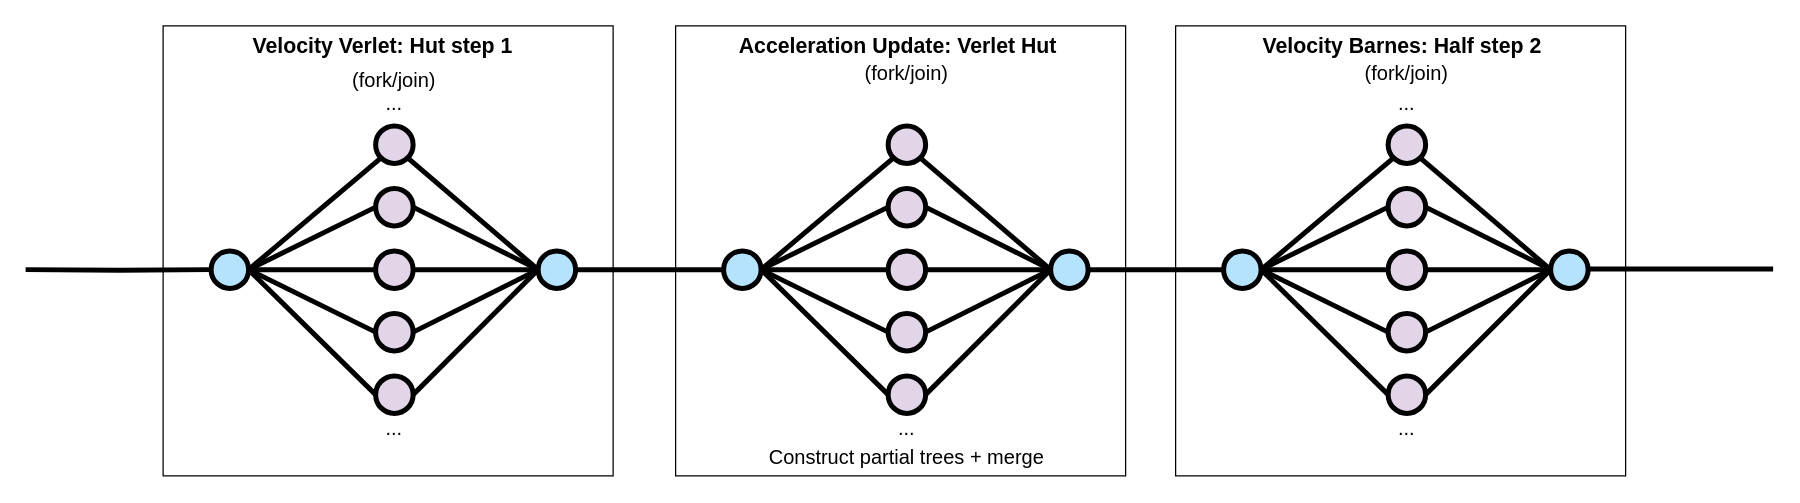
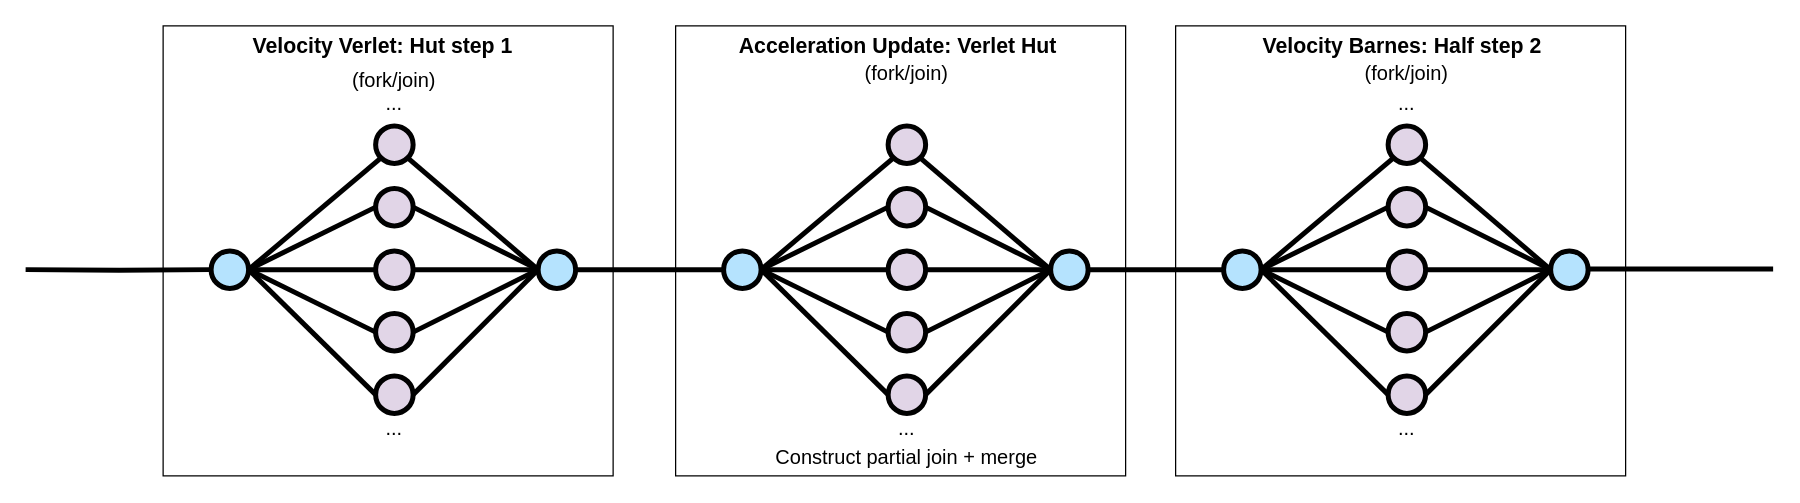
(907, 457) -> (907, 457)
